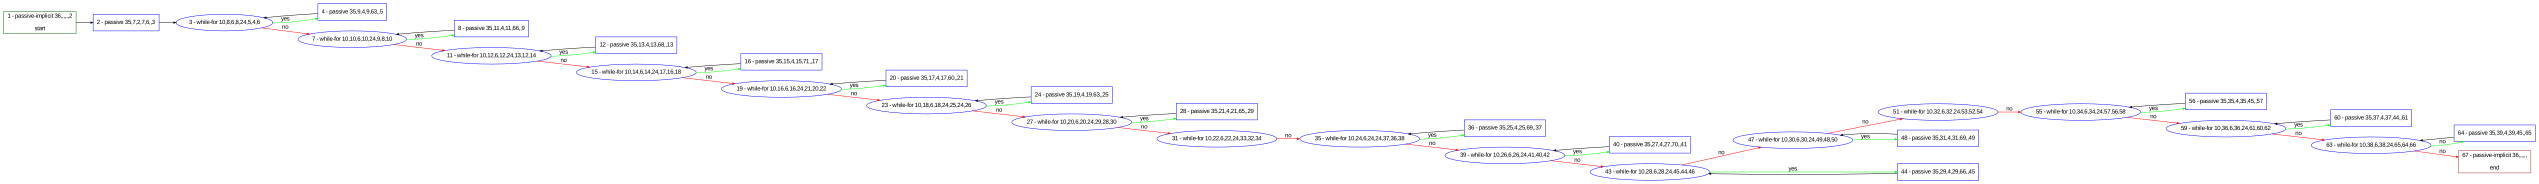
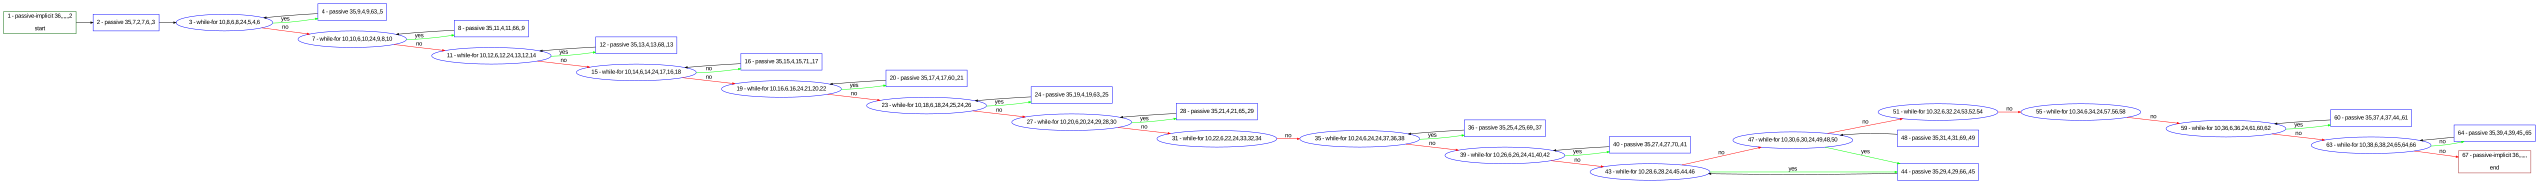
(709, 69) -> (709, 69)
(2226, 101) -> none
(1874, 140) -> (1861, 155)
